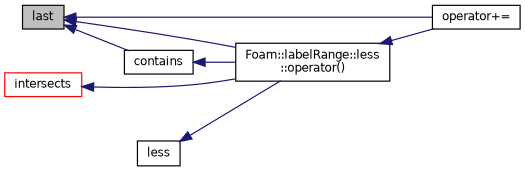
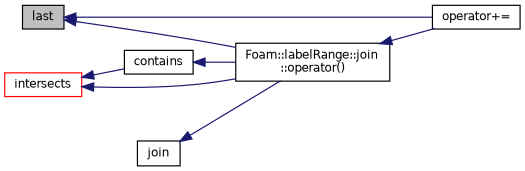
(102, 40) -> (109, 72)
(313, 62) -> (313, 62)
(159, 153) -> (159, 153)
